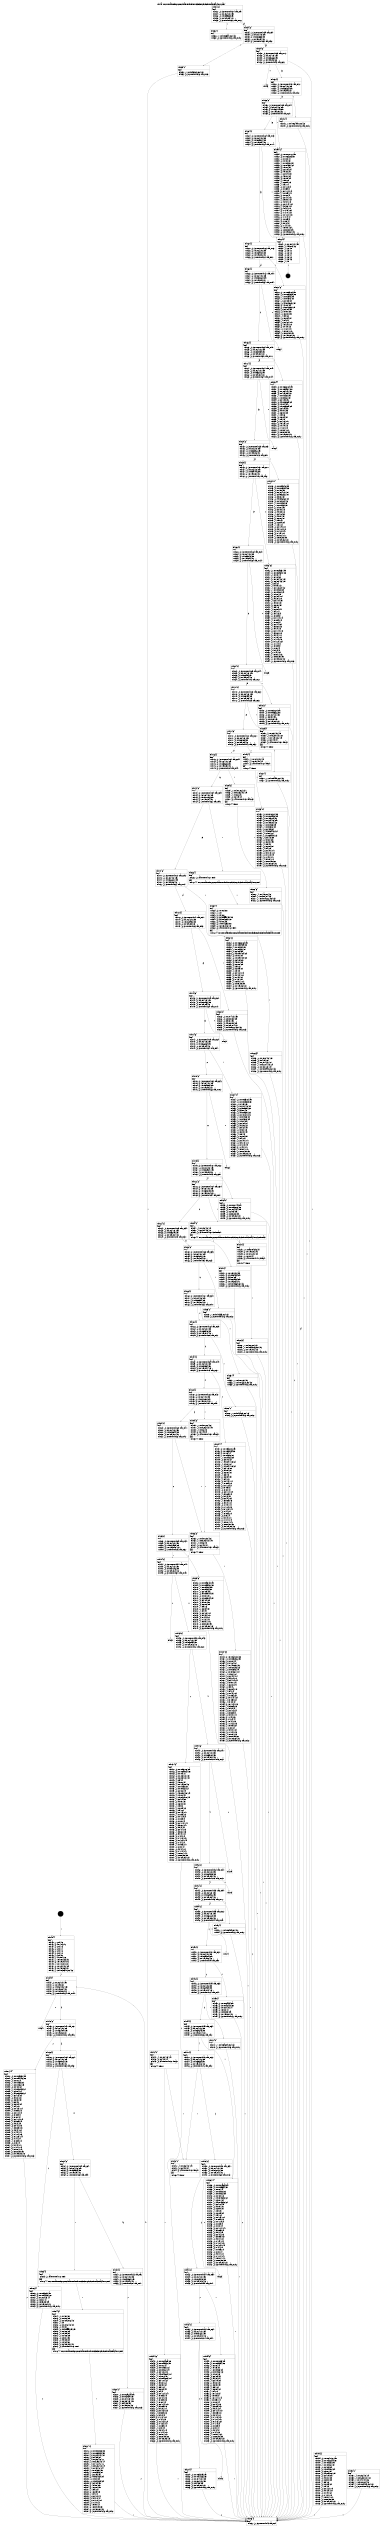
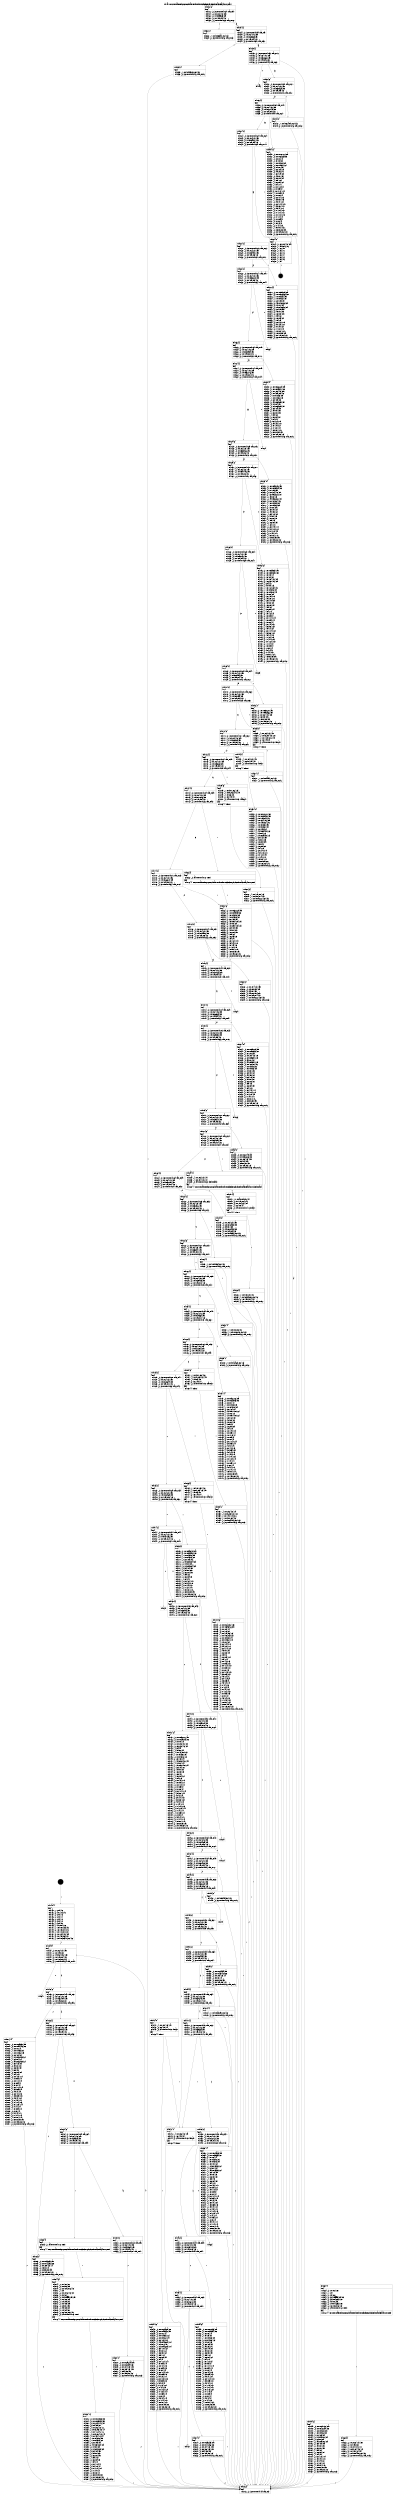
(232, 894) -> (224, 894)
(205, 1486) -> (208, 1449)
